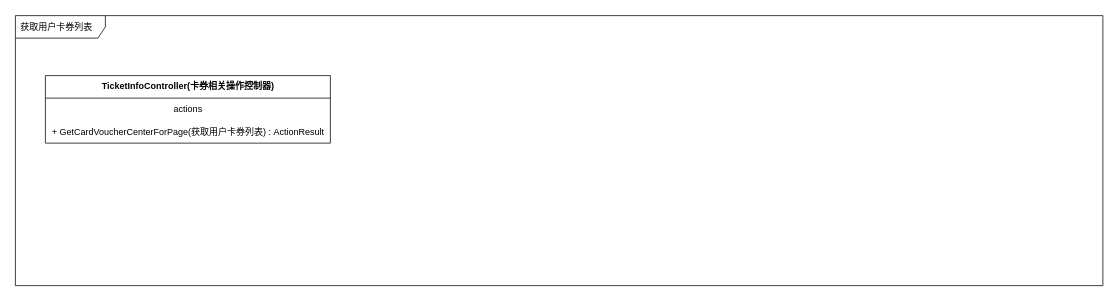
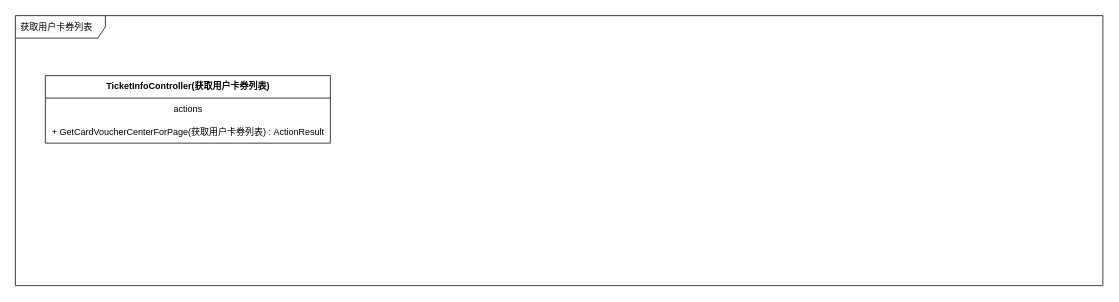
(188, 86) -> (188, 86)
